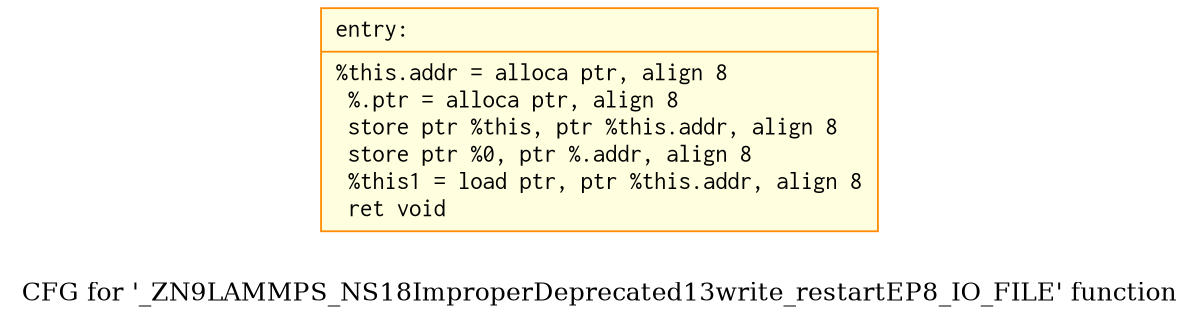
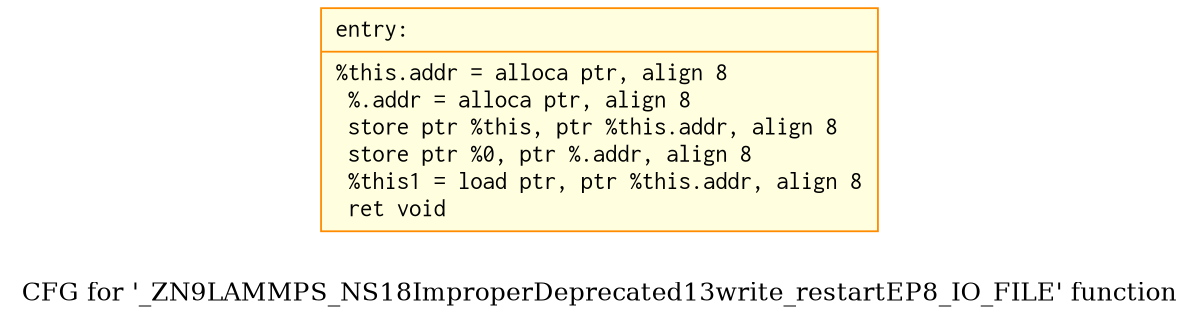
(508, 100) -> (513, 100)
